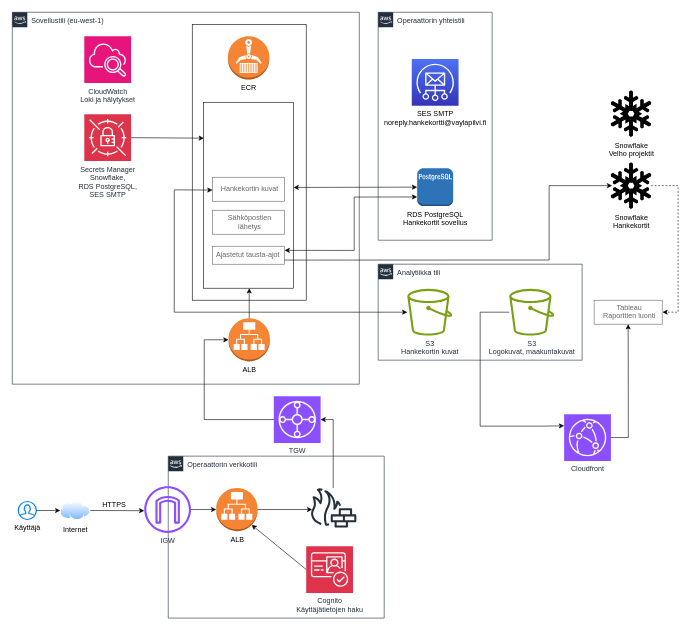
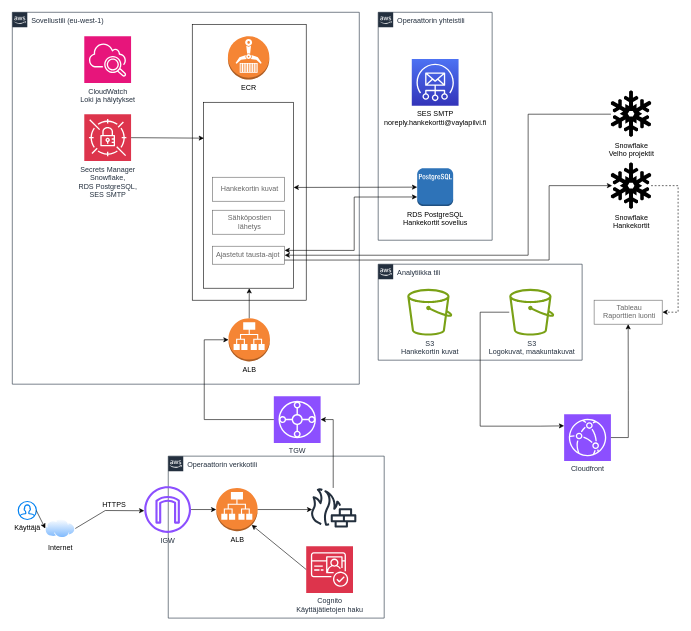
none -> (528, 114)
(174, 311) -> none
(75, 511) -> (60, 529)
